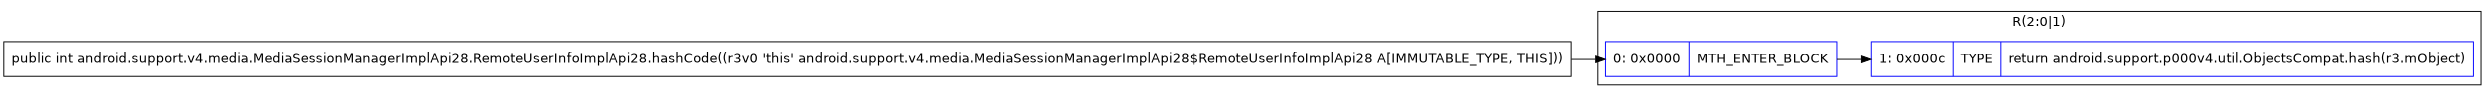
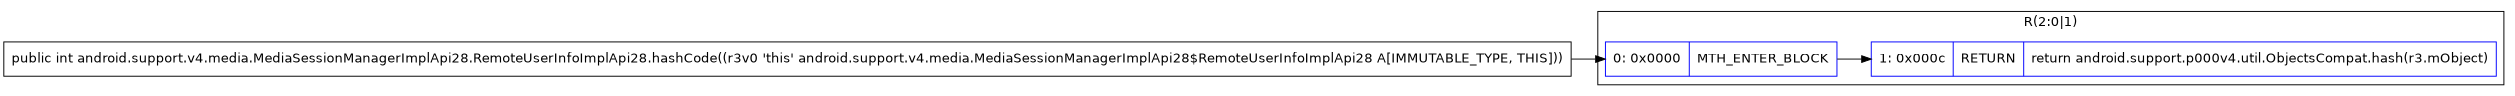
(1977, 59) -> (1988, 59)
